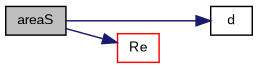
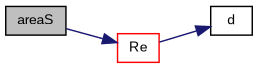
(131, 21) -> (178, 36)
